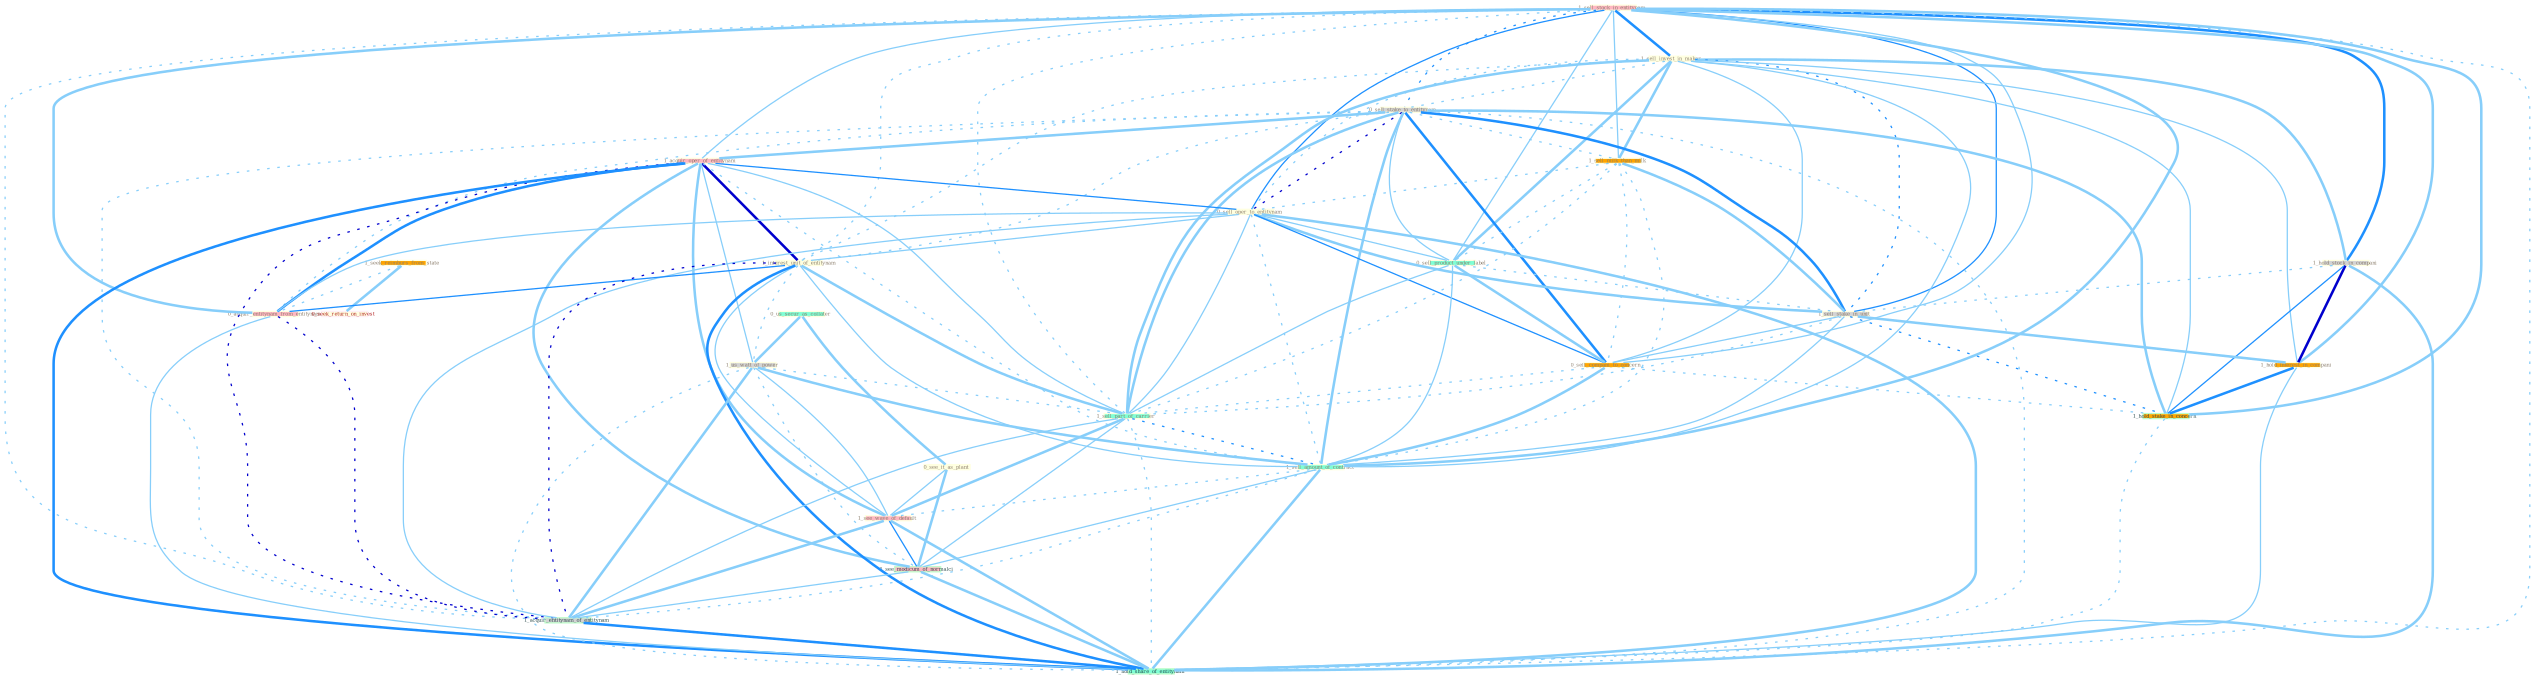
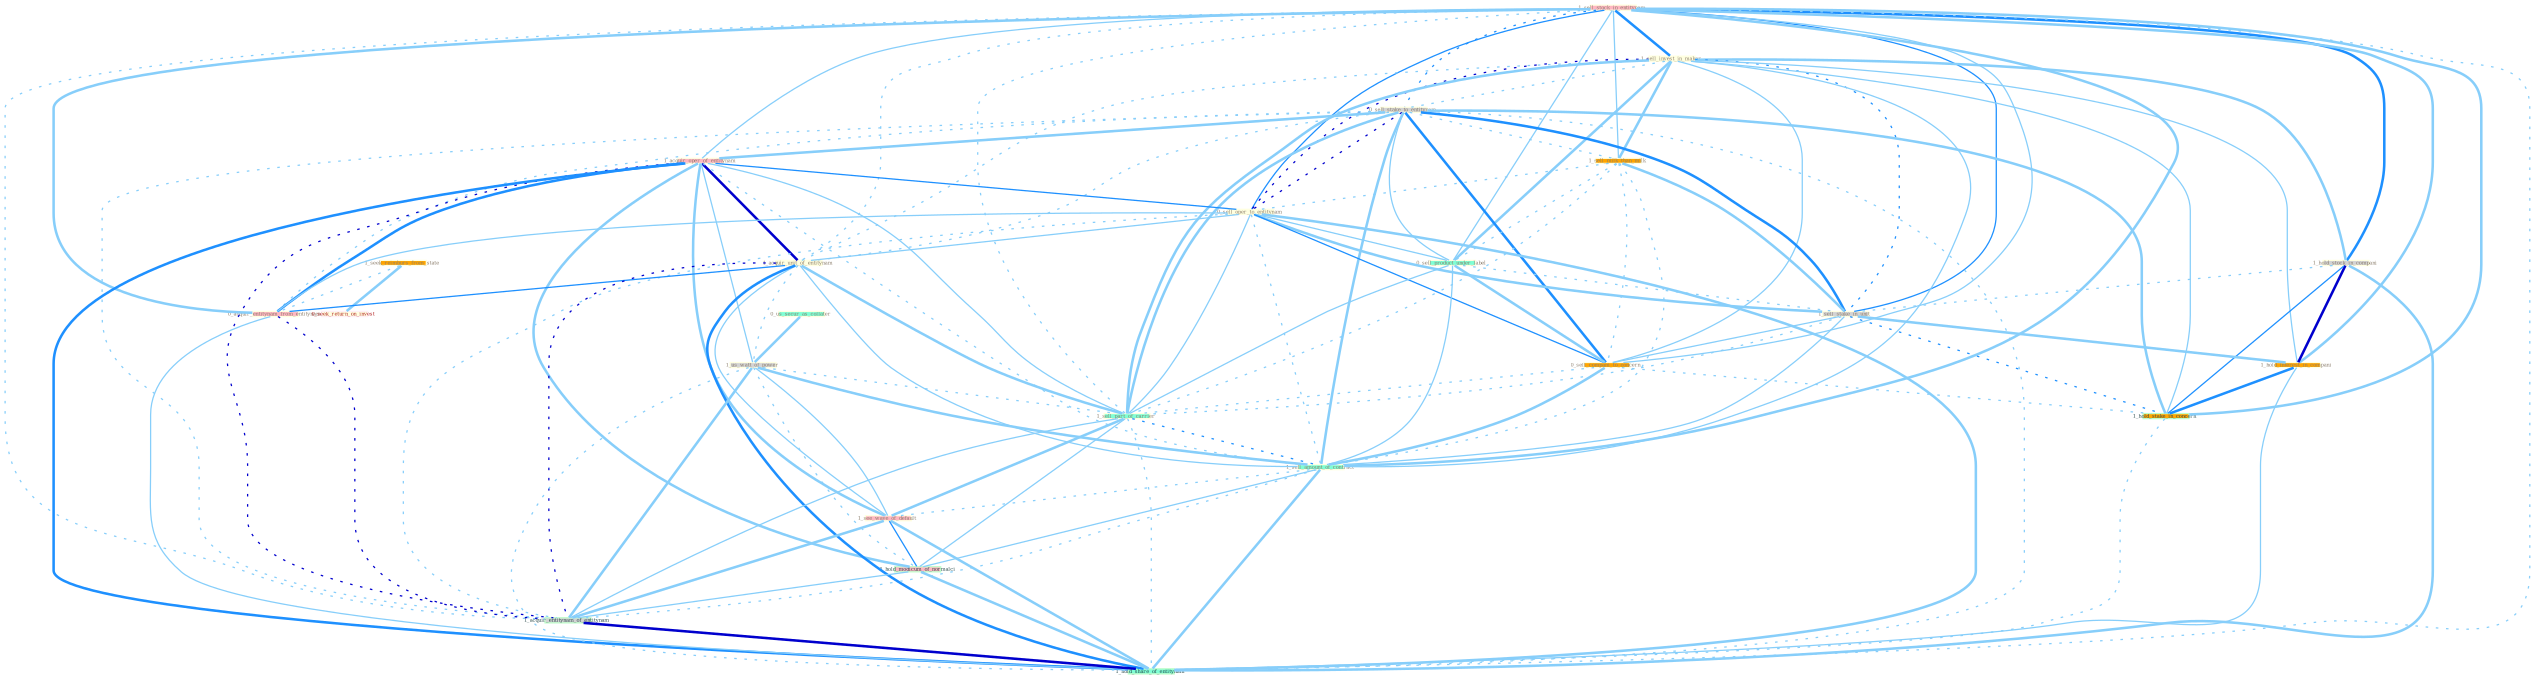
(1430, 86) -> (1430, 86)
(799, 263) -> (799, 263)
(516, 334) -> (516, 334)
(947, 467) -> none
(918, 569) -> (918, 569)
(860, 646) -> (860, 646)
